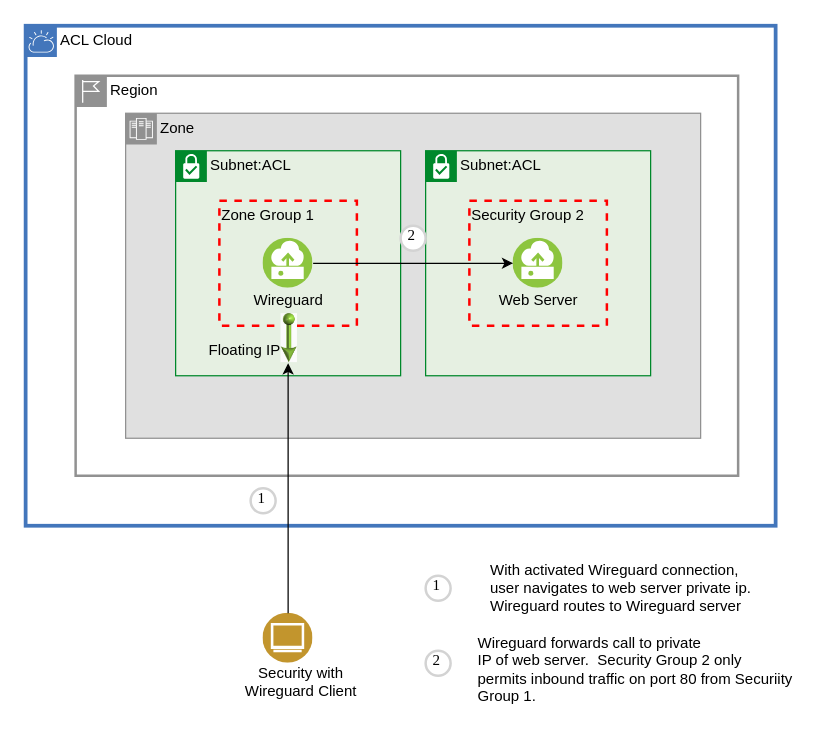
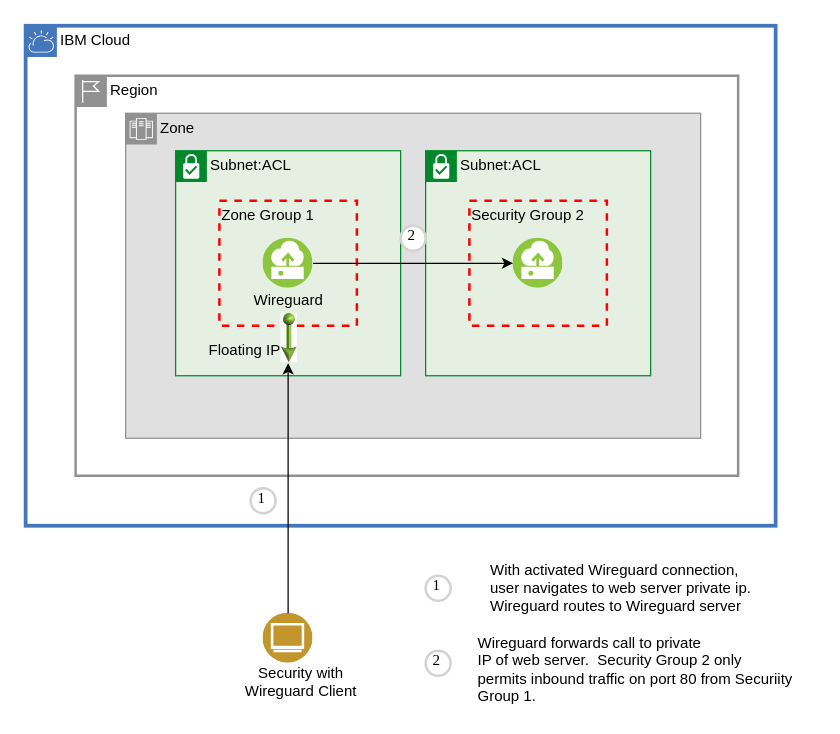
(95, 41) -> (95, 41)
(538, 301) -> none
